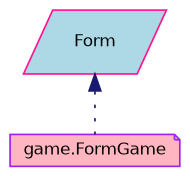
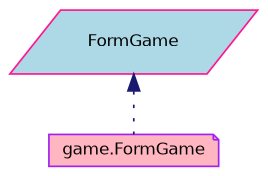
(95, 42) -> (134, 42)
